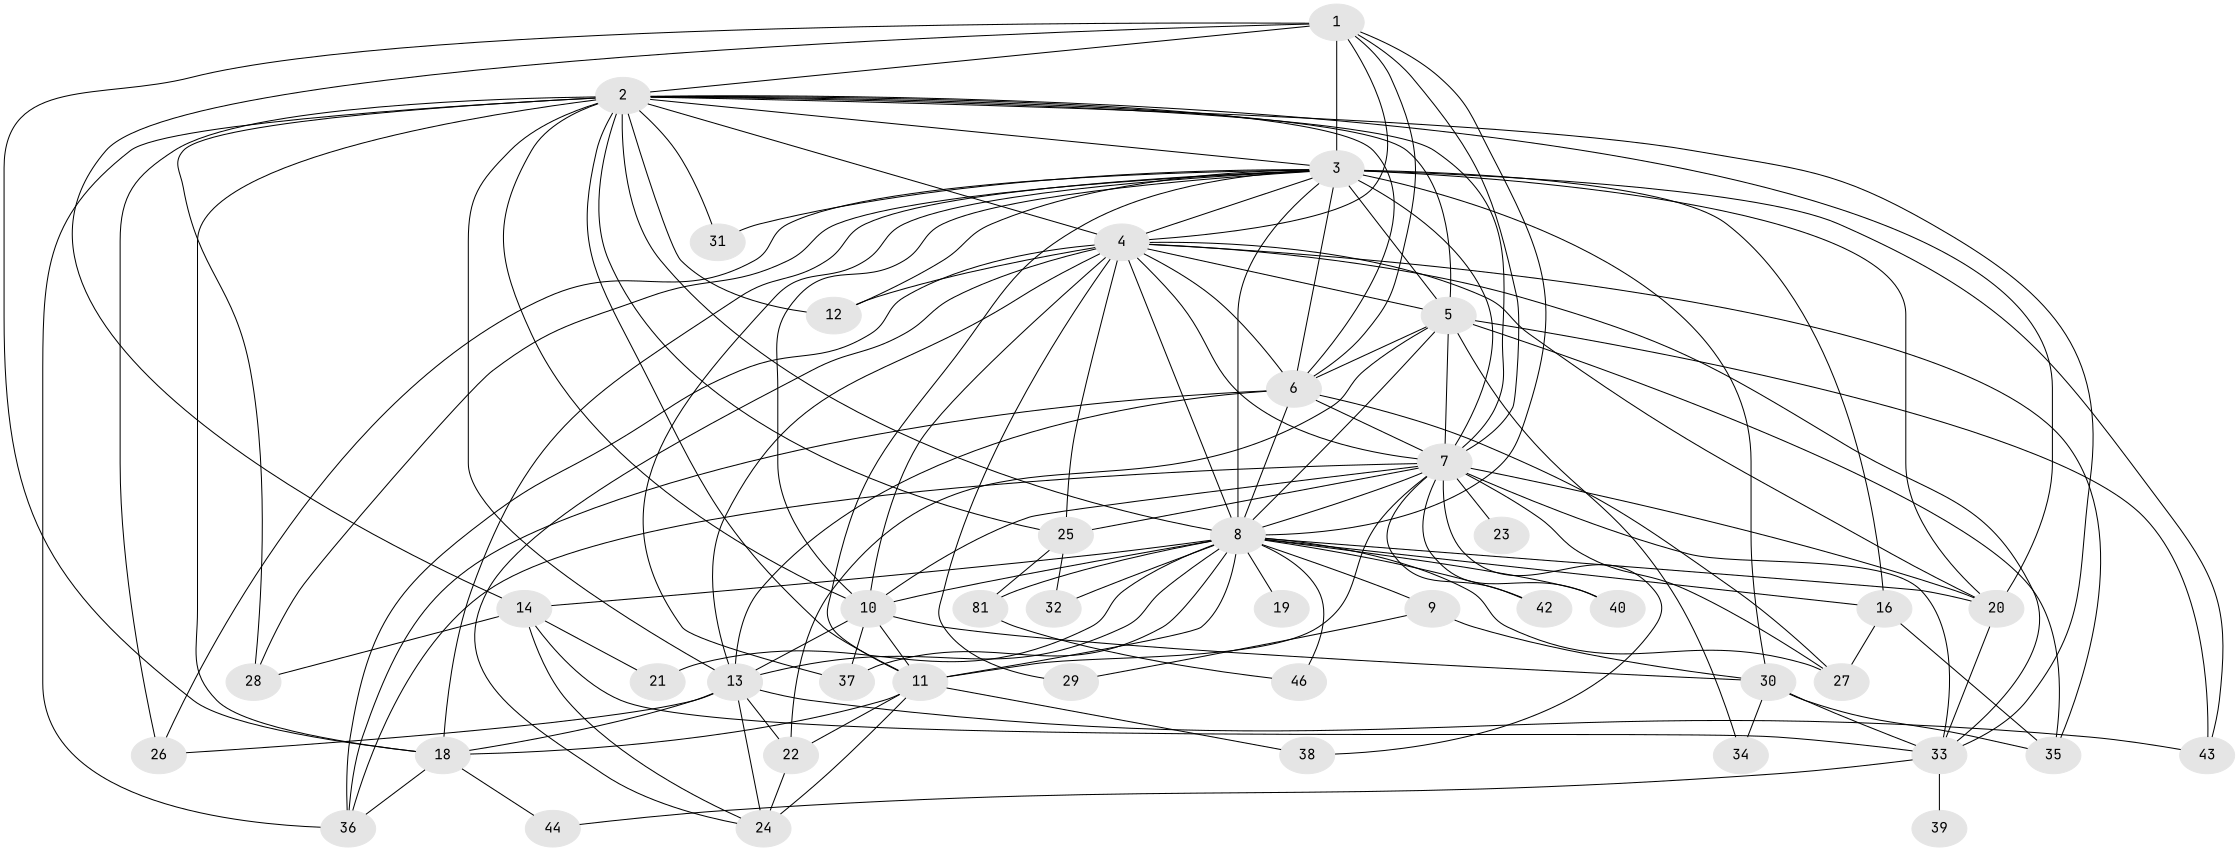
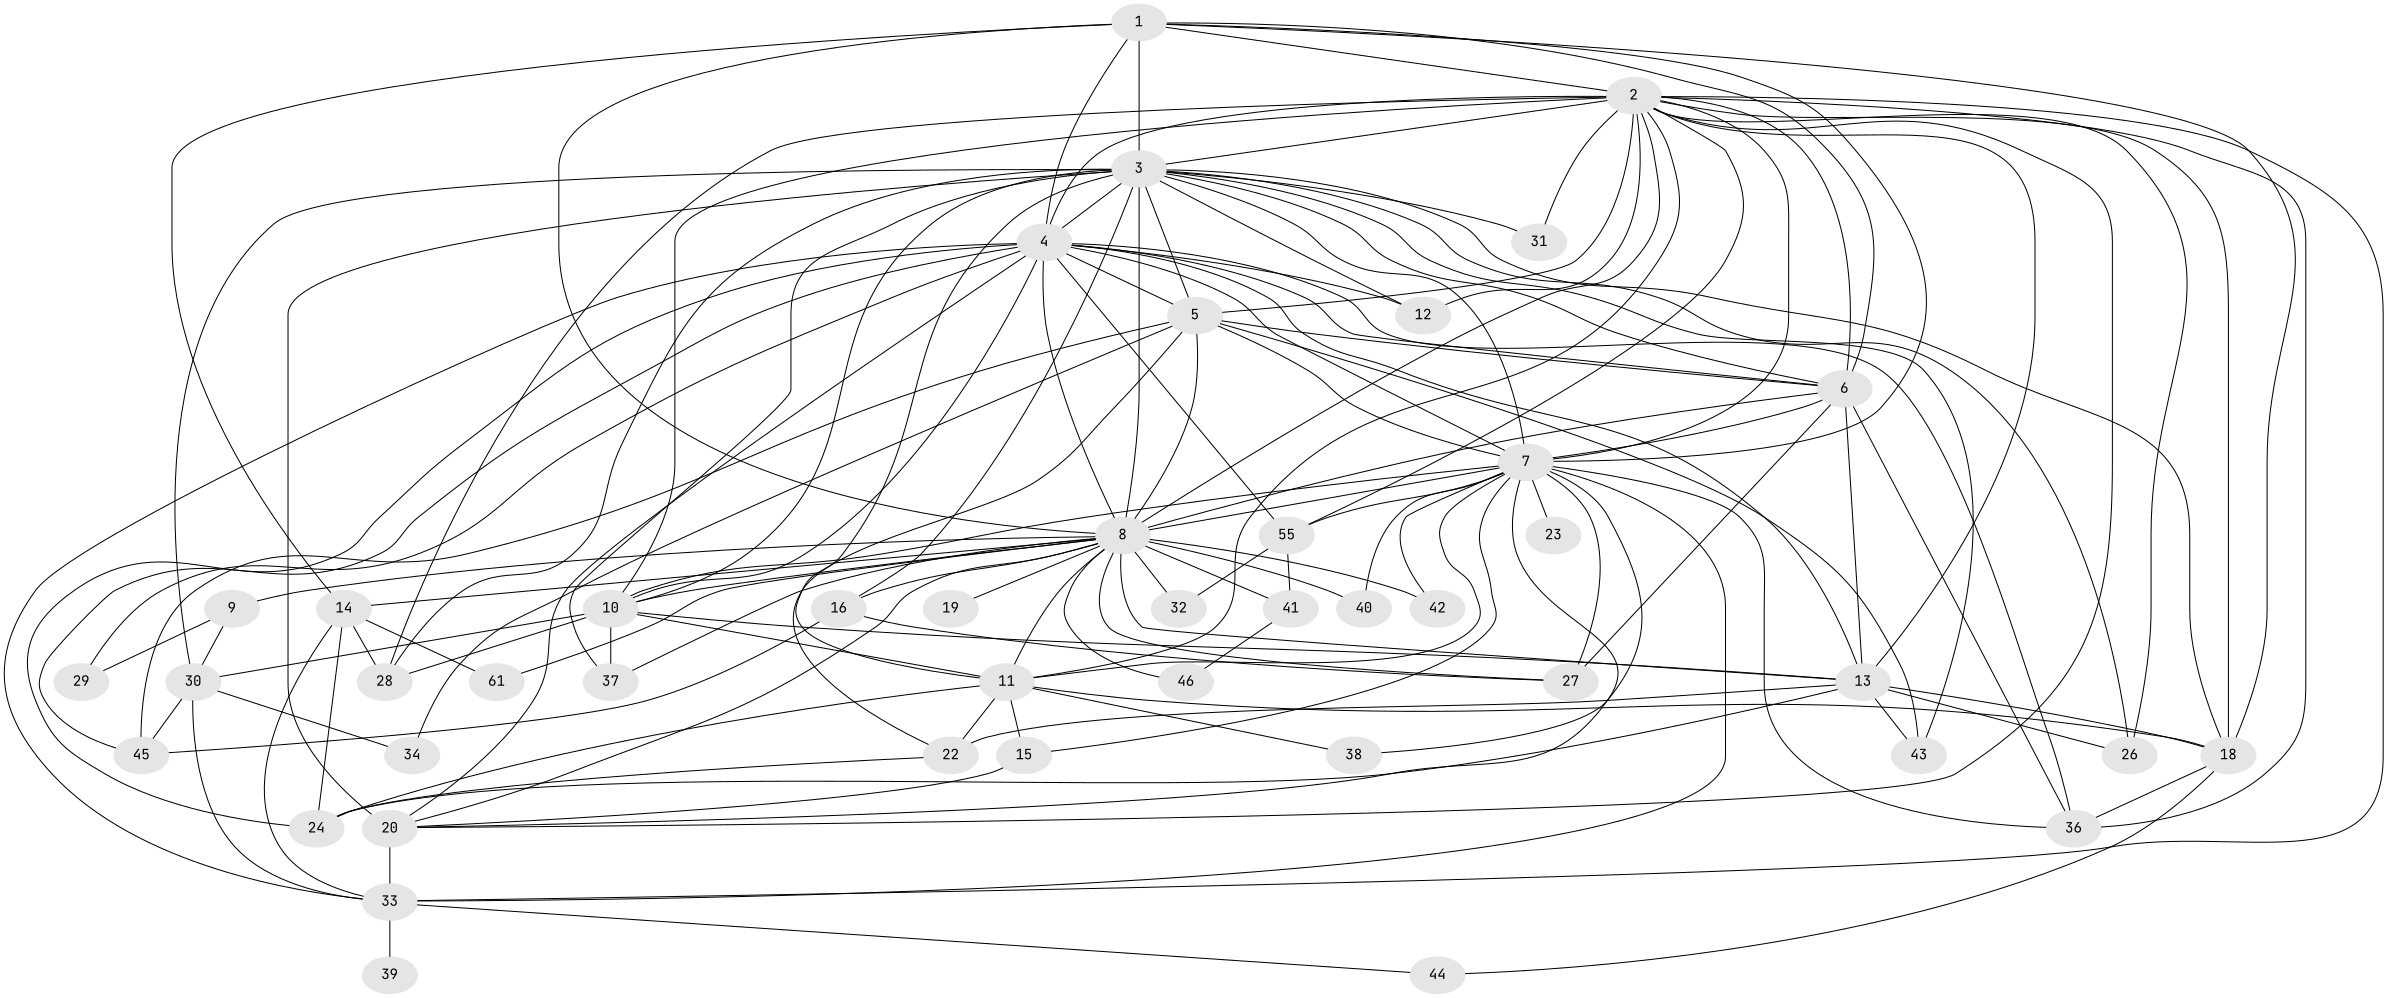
(1066, 535) -> (1287, 535)
(980, 609) -> (1291, 609)
none -> (498, 646)
(658, 682) -> (497, 682)
none -> (1024, 755)
(2053, 755) -> (141, 755)
